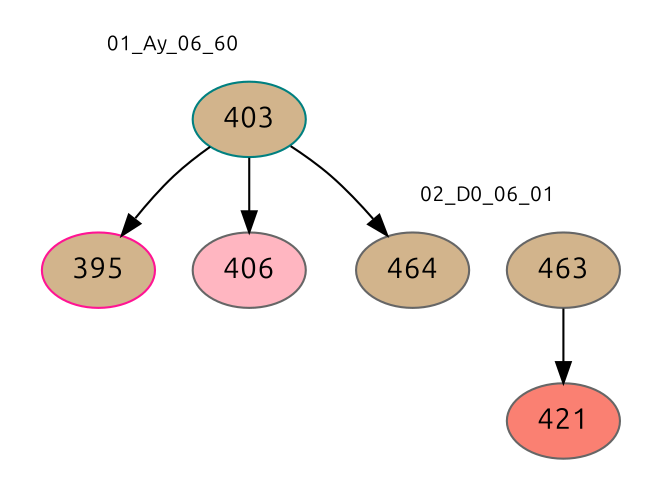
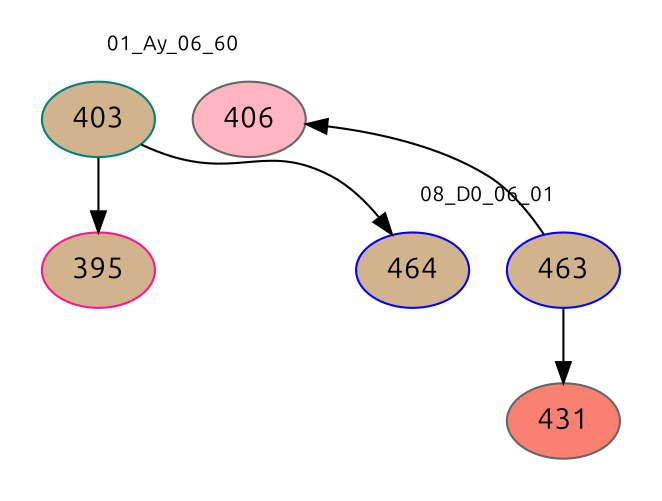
(249, 185) -> (449, 156)
(488, 196) -> (488, 196)
(413, 270) -> (413, 270)
(563, 270) -> (563, 270)
(563, 421) -> (563, 421)
